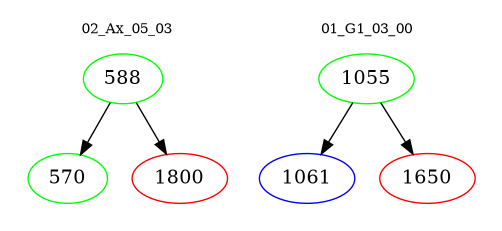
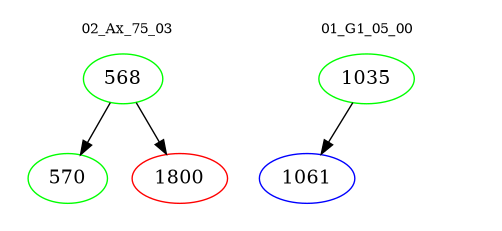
(127, 30) -> (127, 30)
(367, 30) -> (367, 30)
(123, 79) -> (123, 79)
(367, 79) -> (367, 79)
(427, 178) -> none
